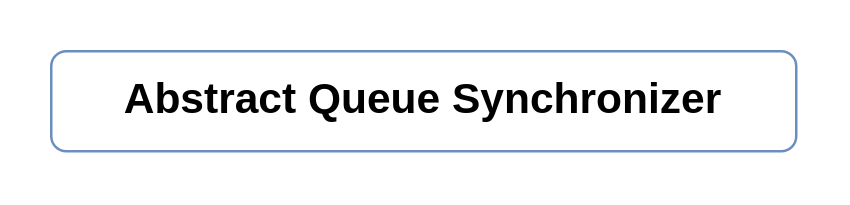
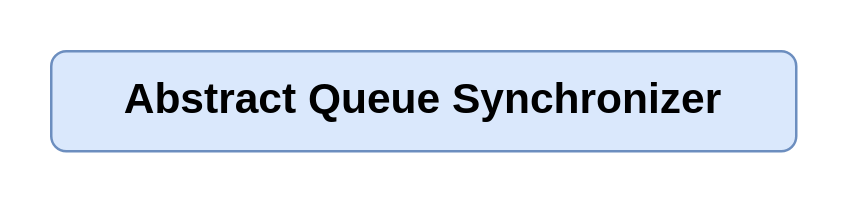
(424, 101) -> (424, 101)
